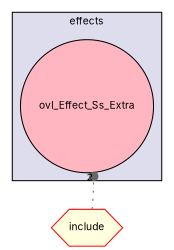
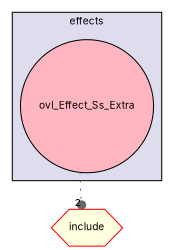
(93, 195) -> (80, 187)
